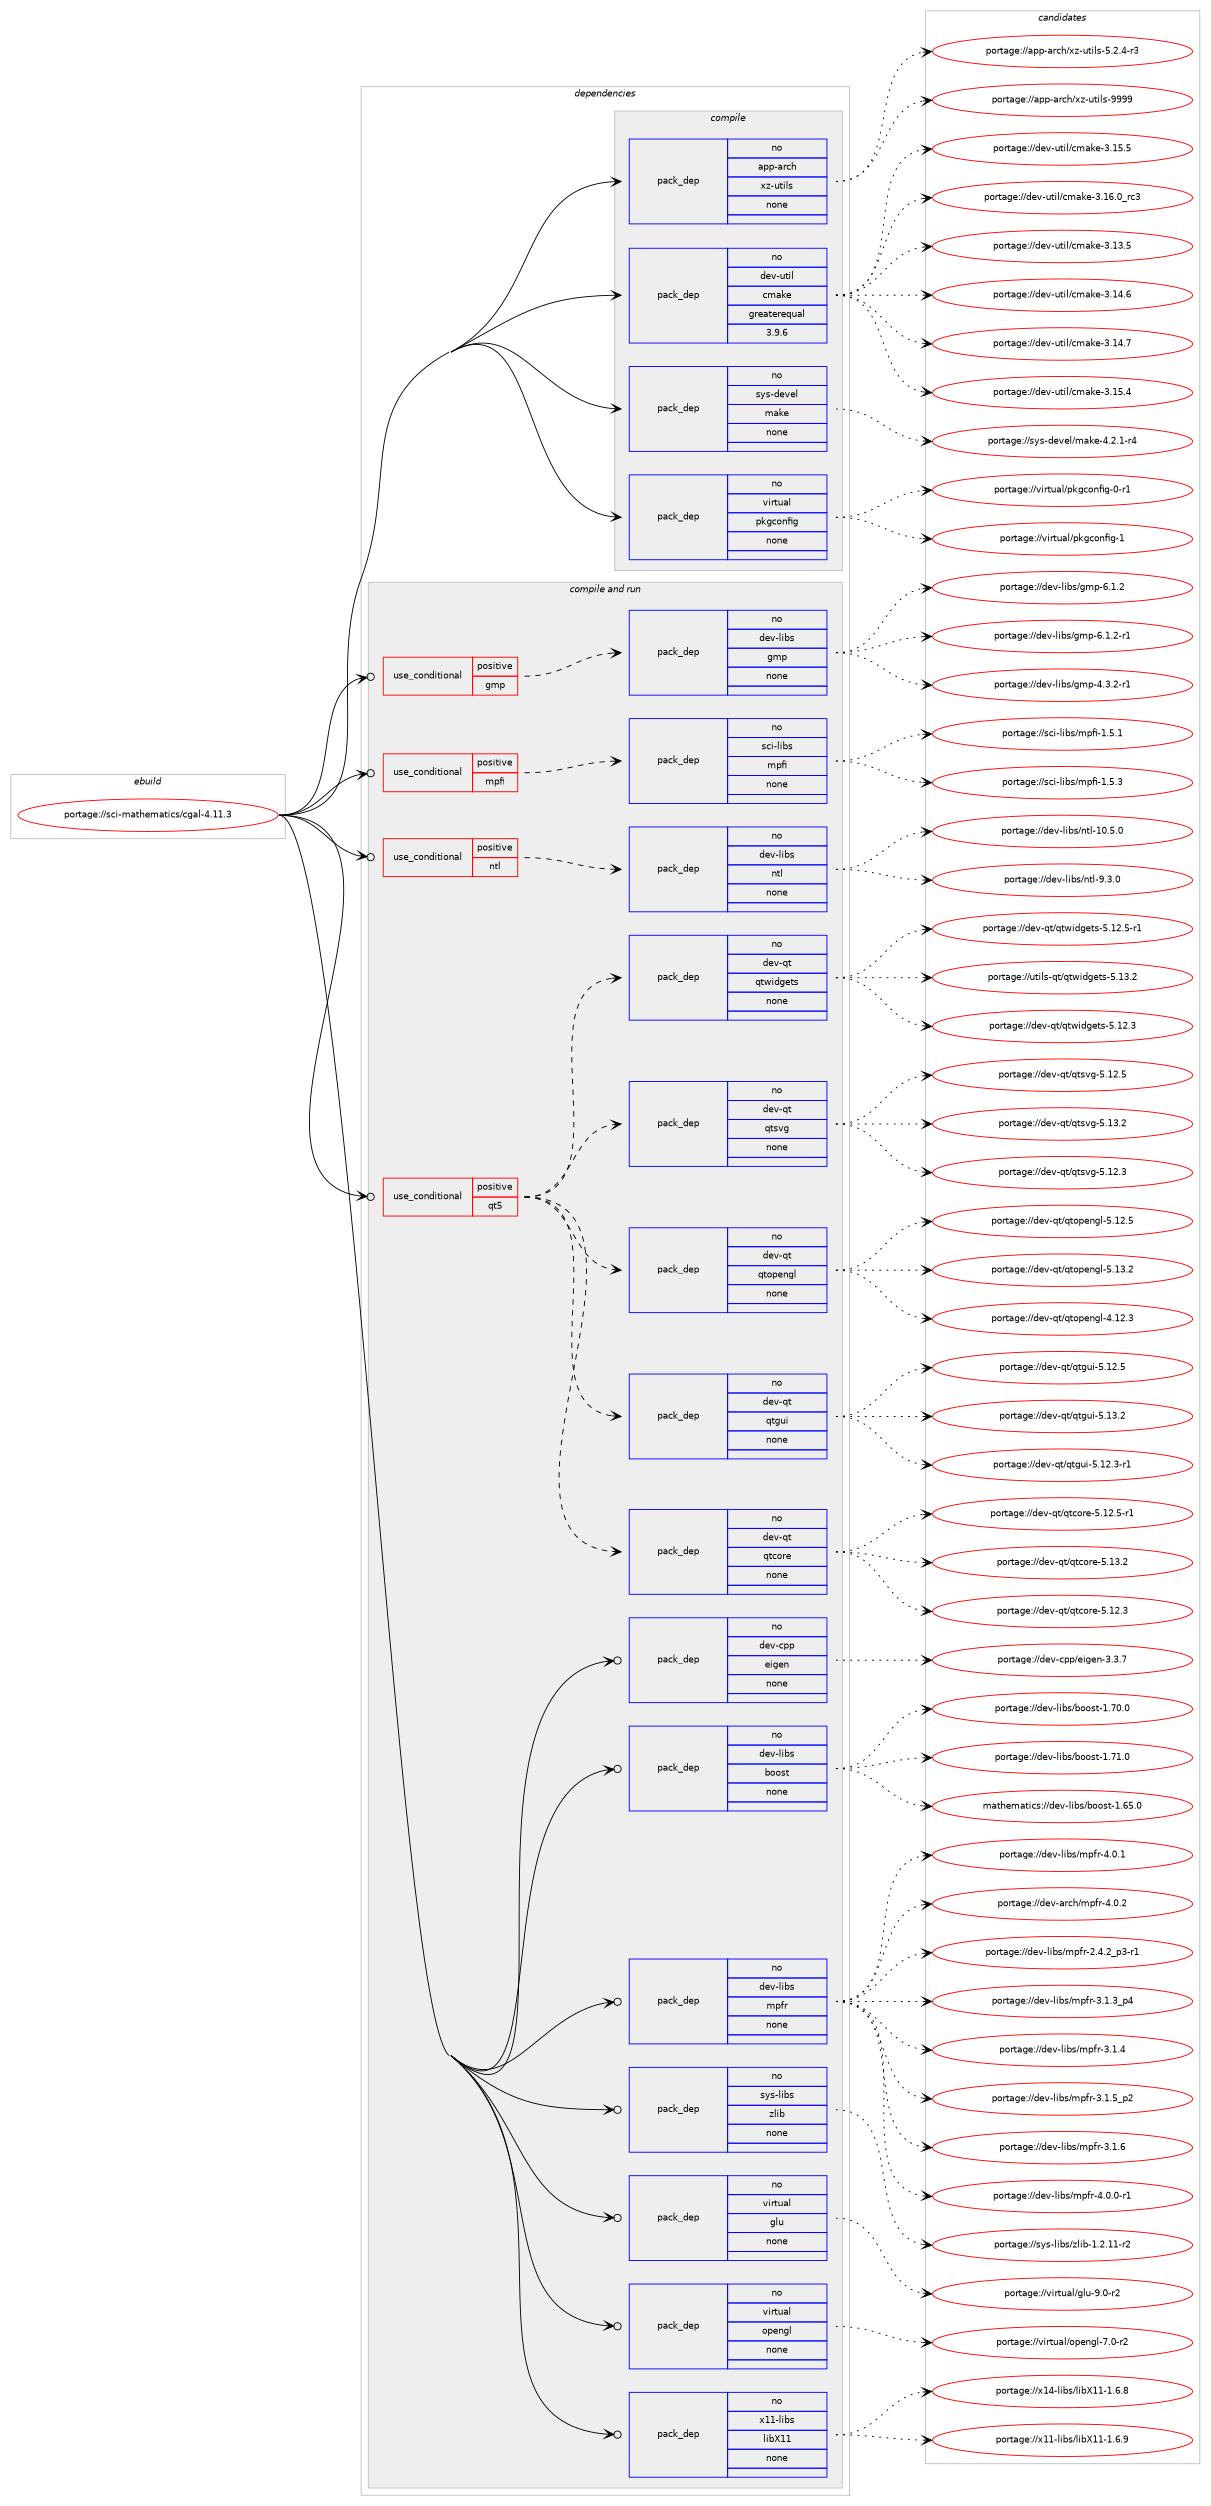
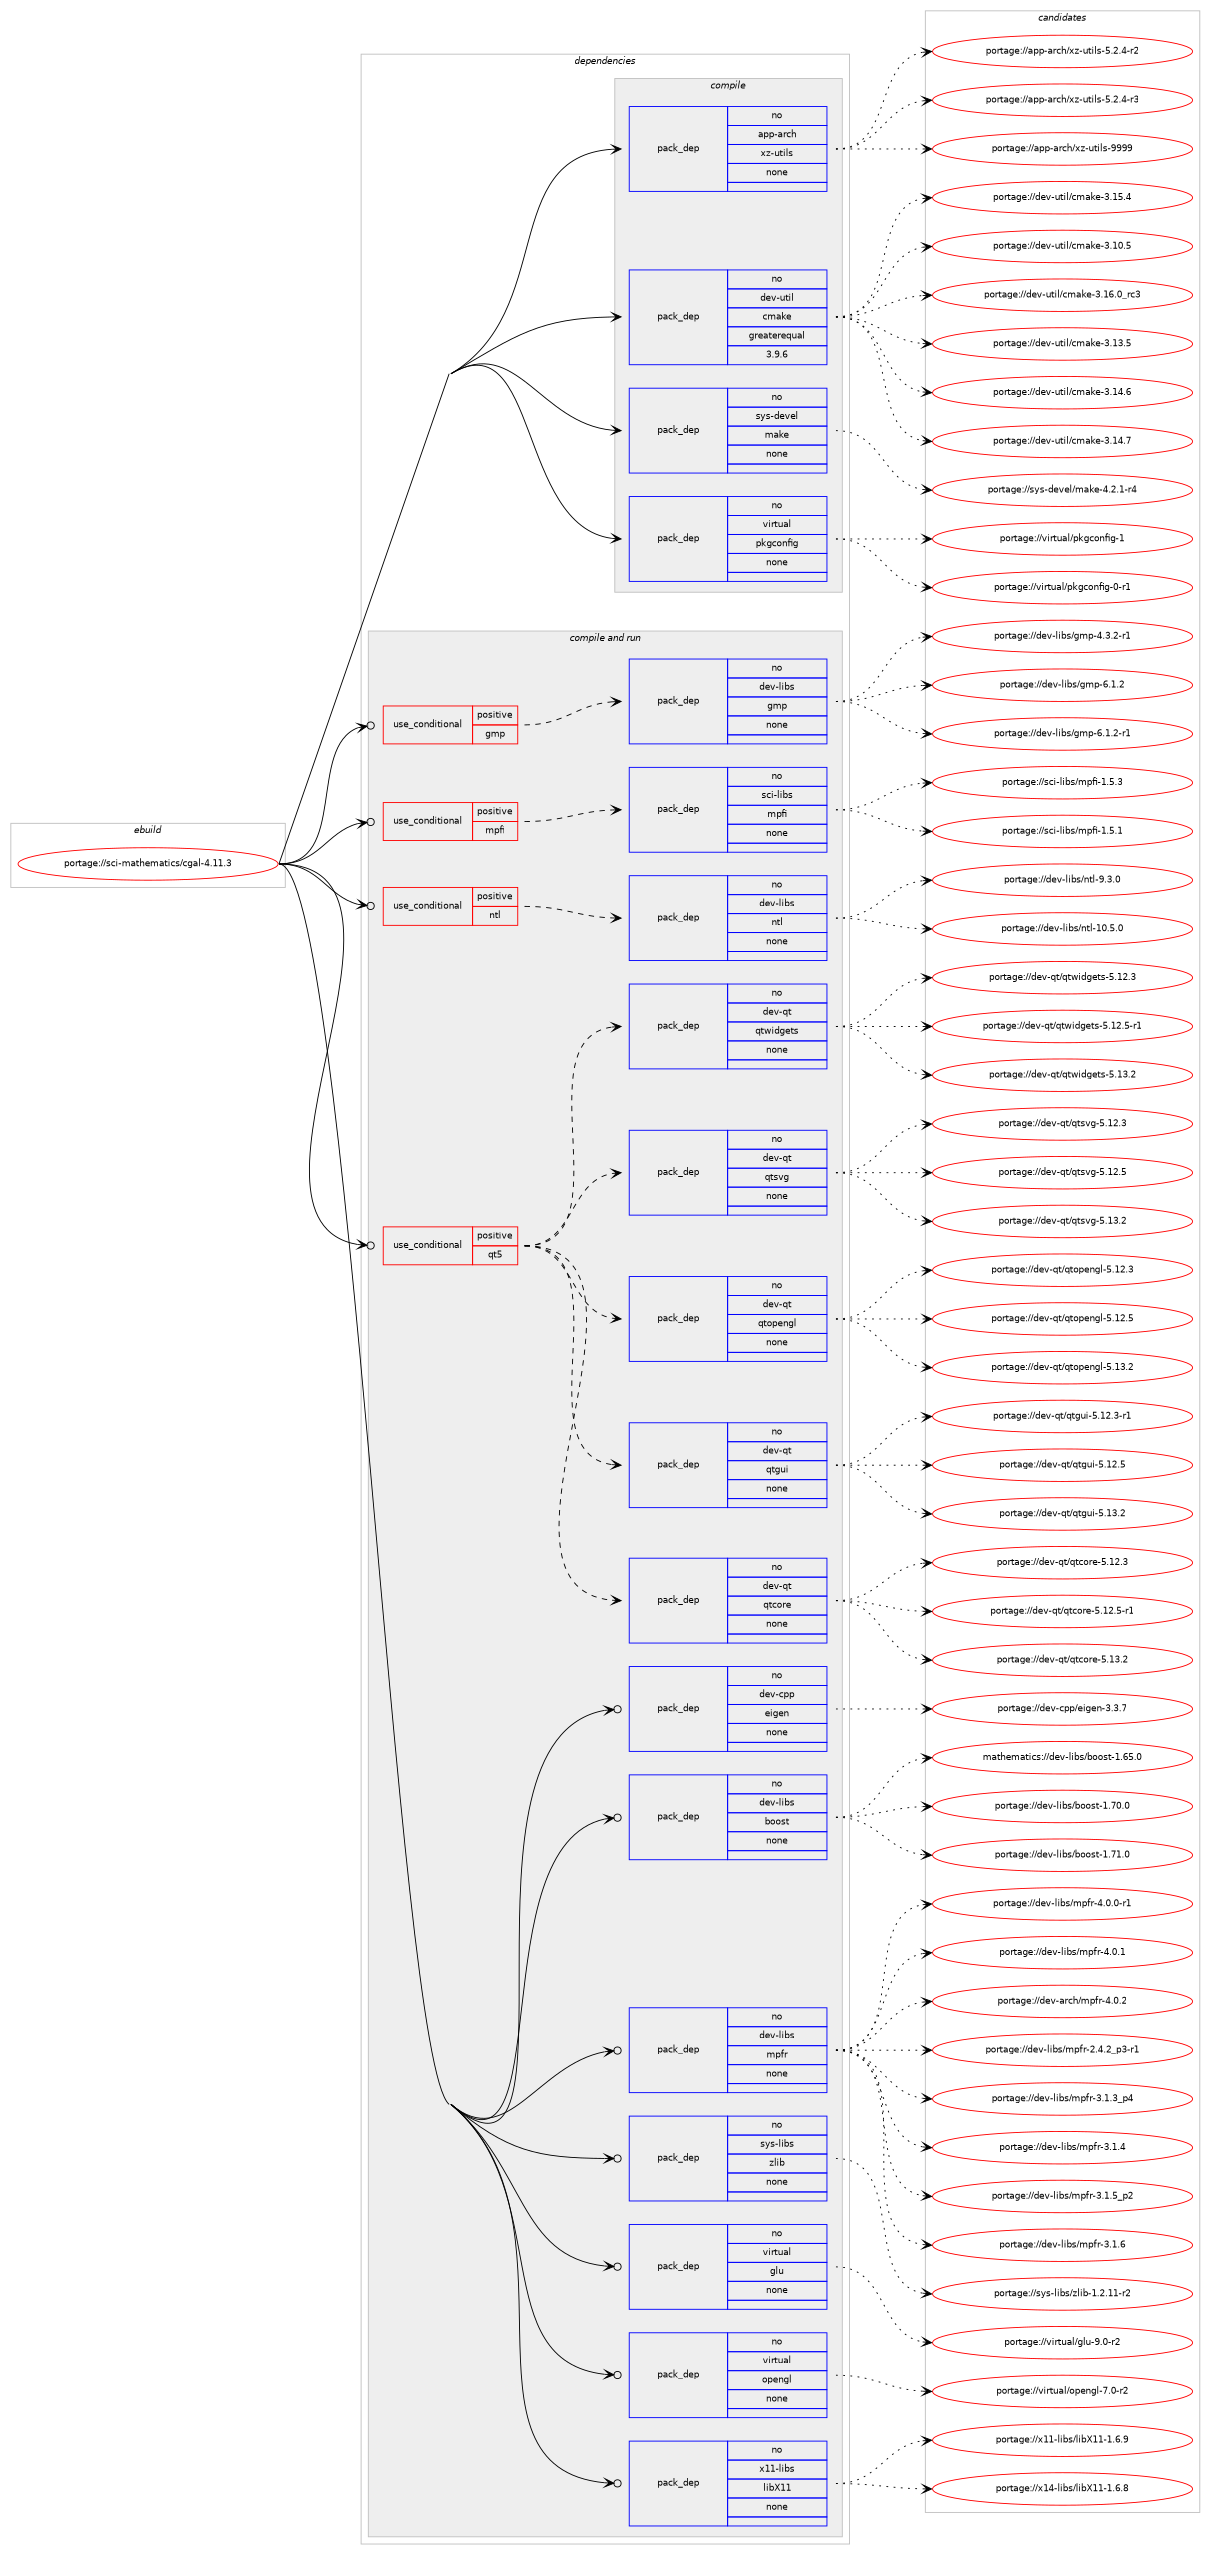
none -> (1063, 51)
(1063, 149) -> (1063, 246)
(1063, 978) -> (1063, 1075)
(1063, 1319) -> (1063, 1270)
